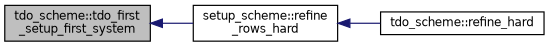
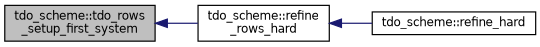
(78, 23) -> (80, 23)
(265, 23) -> (264, 23)
